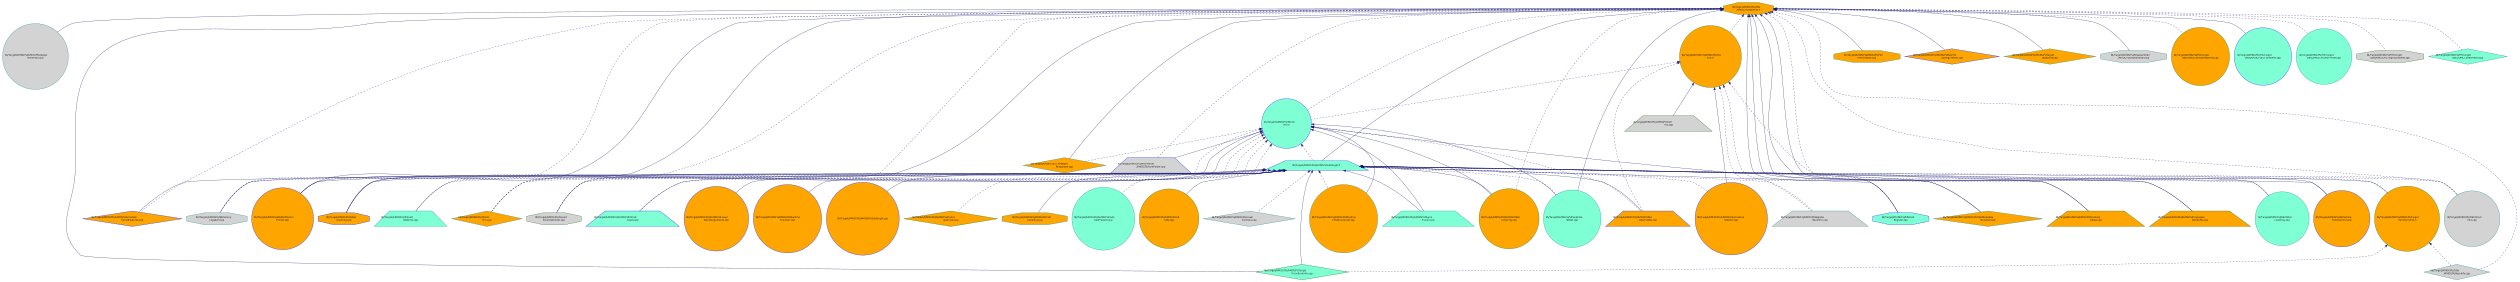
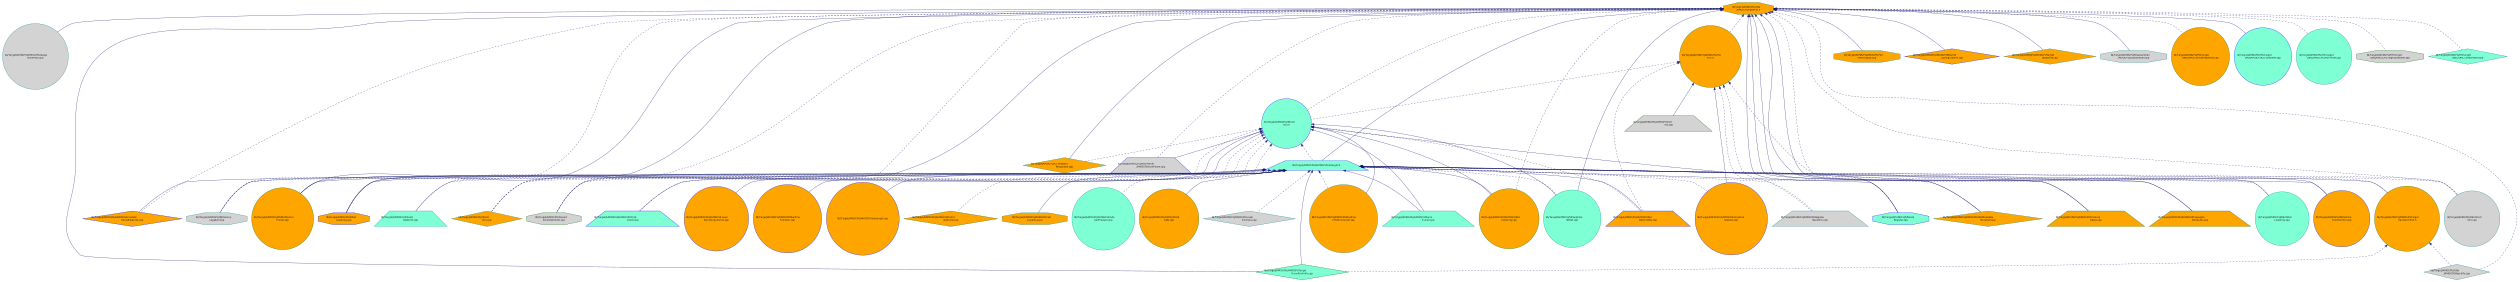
(283, 219) -> (283, 219)
